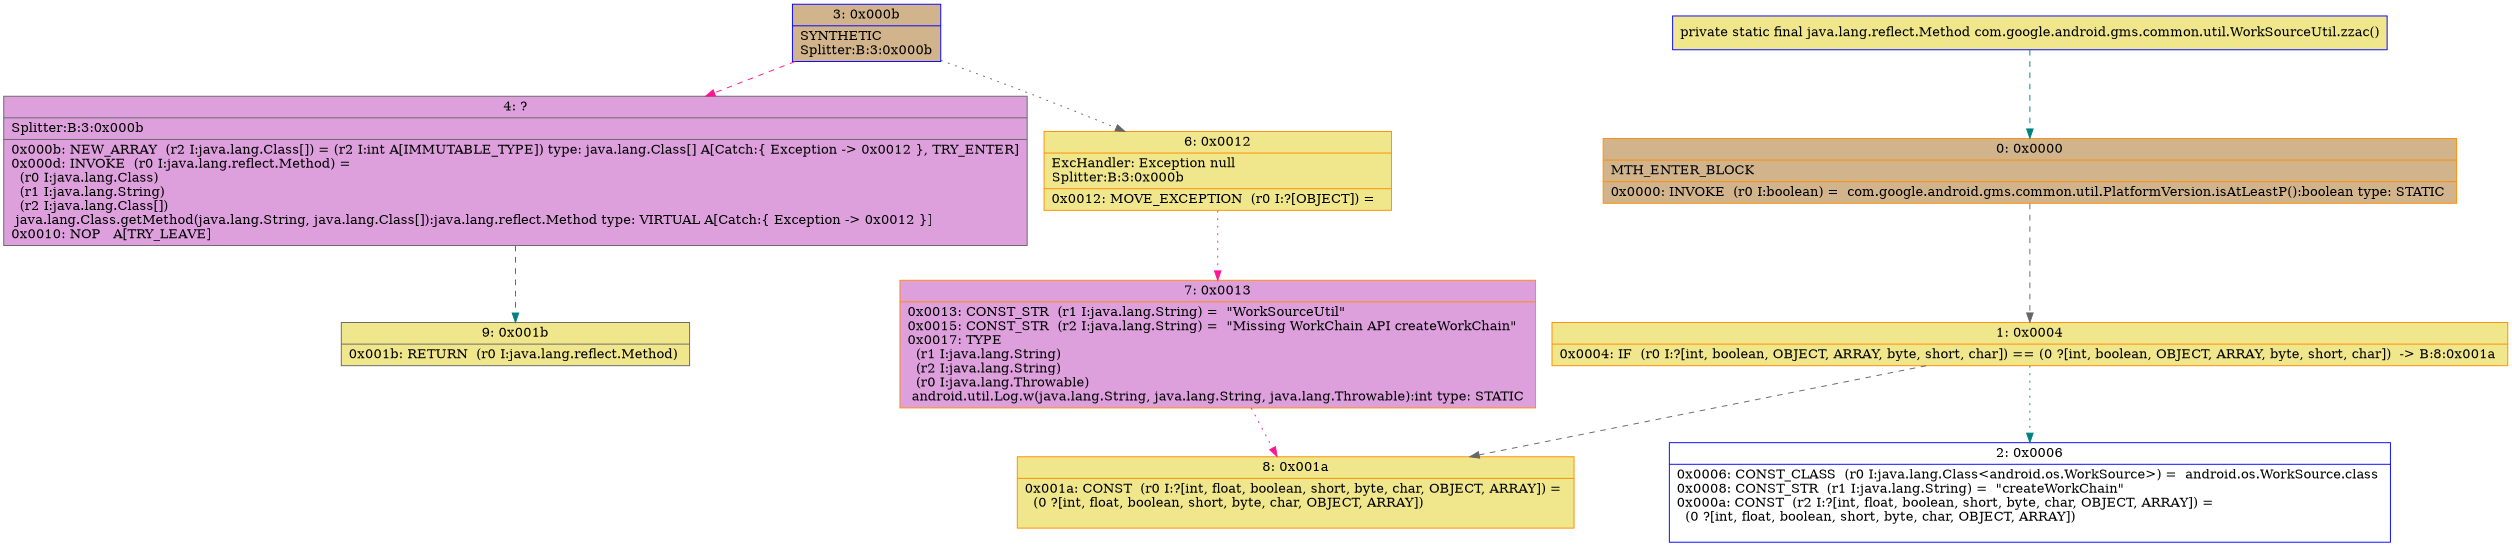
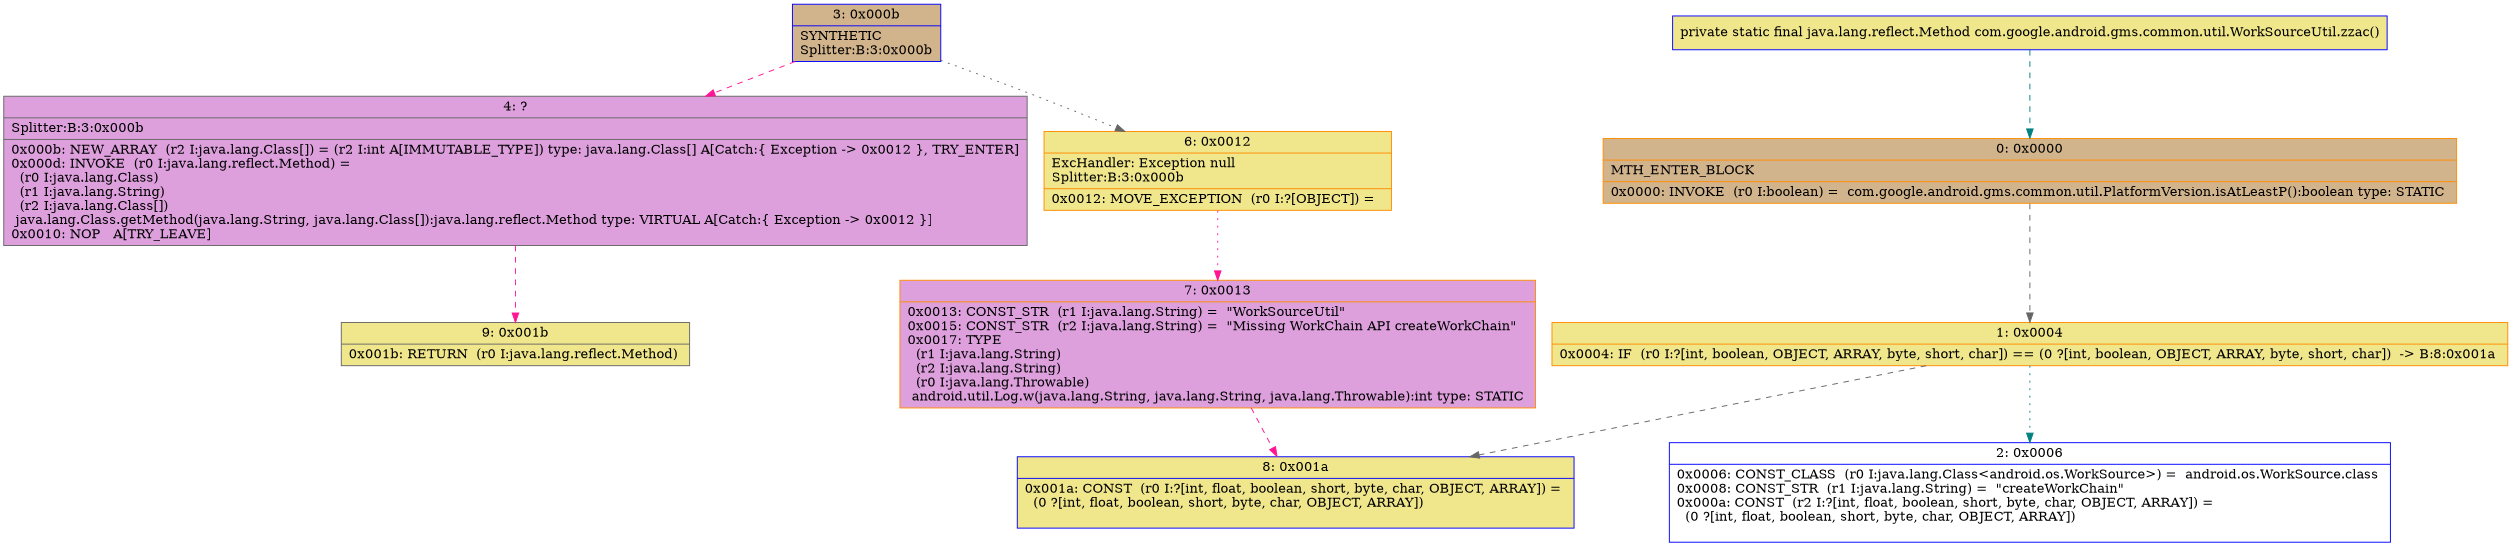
(515, 279) -> (515, 279)
(1262, 428) -> (1262, 428)
(1296, 492) -> (1296, 492)
